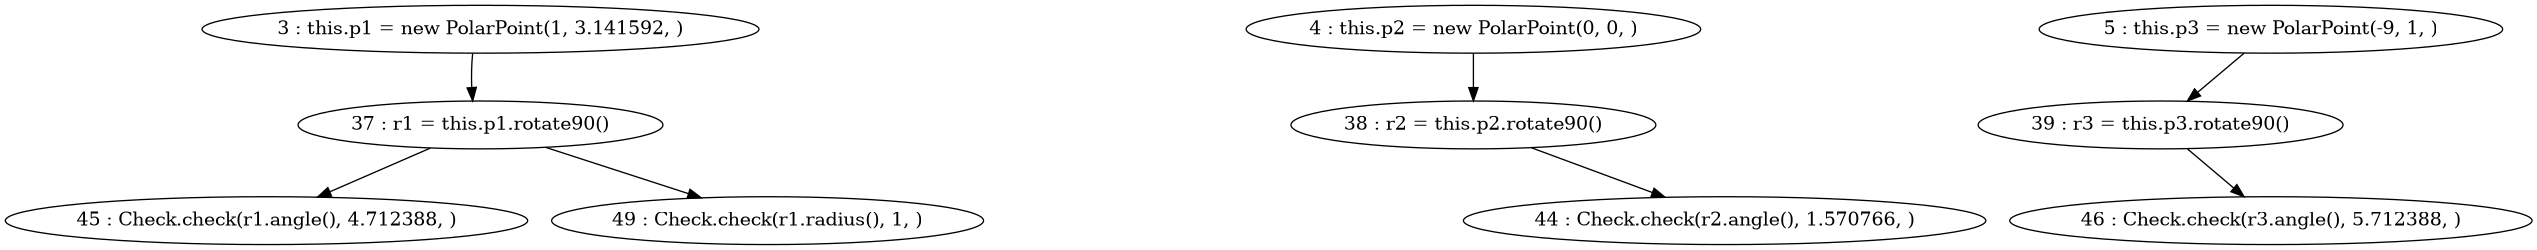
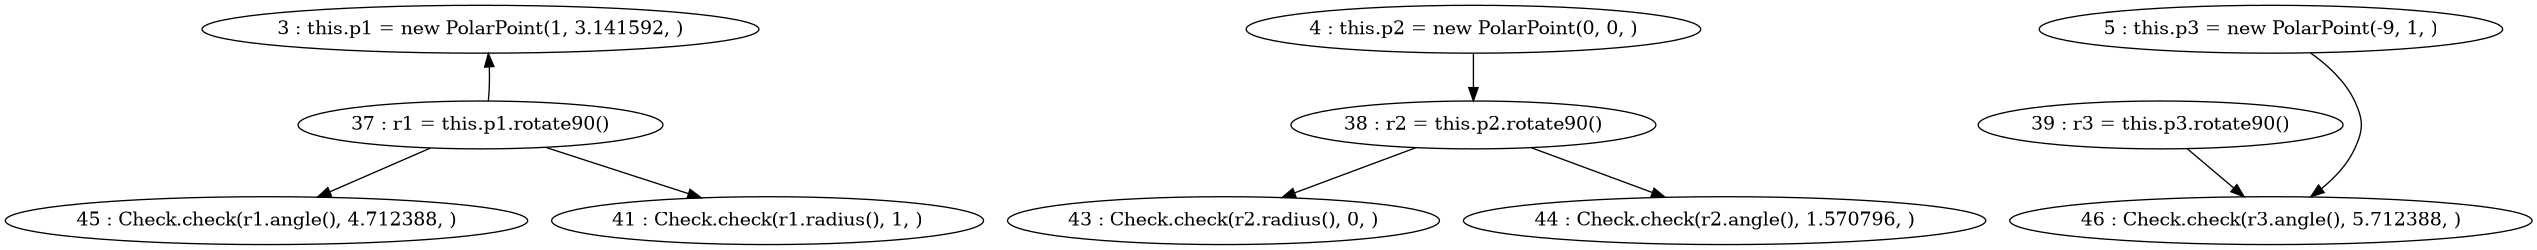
(472, 71) -> (489, 84)
(2221, 73) -> (2361, 118)
(768, 221) -> (768, 221)
none -> (1223, 221)
(1725, 221) -> (1725, 221)
